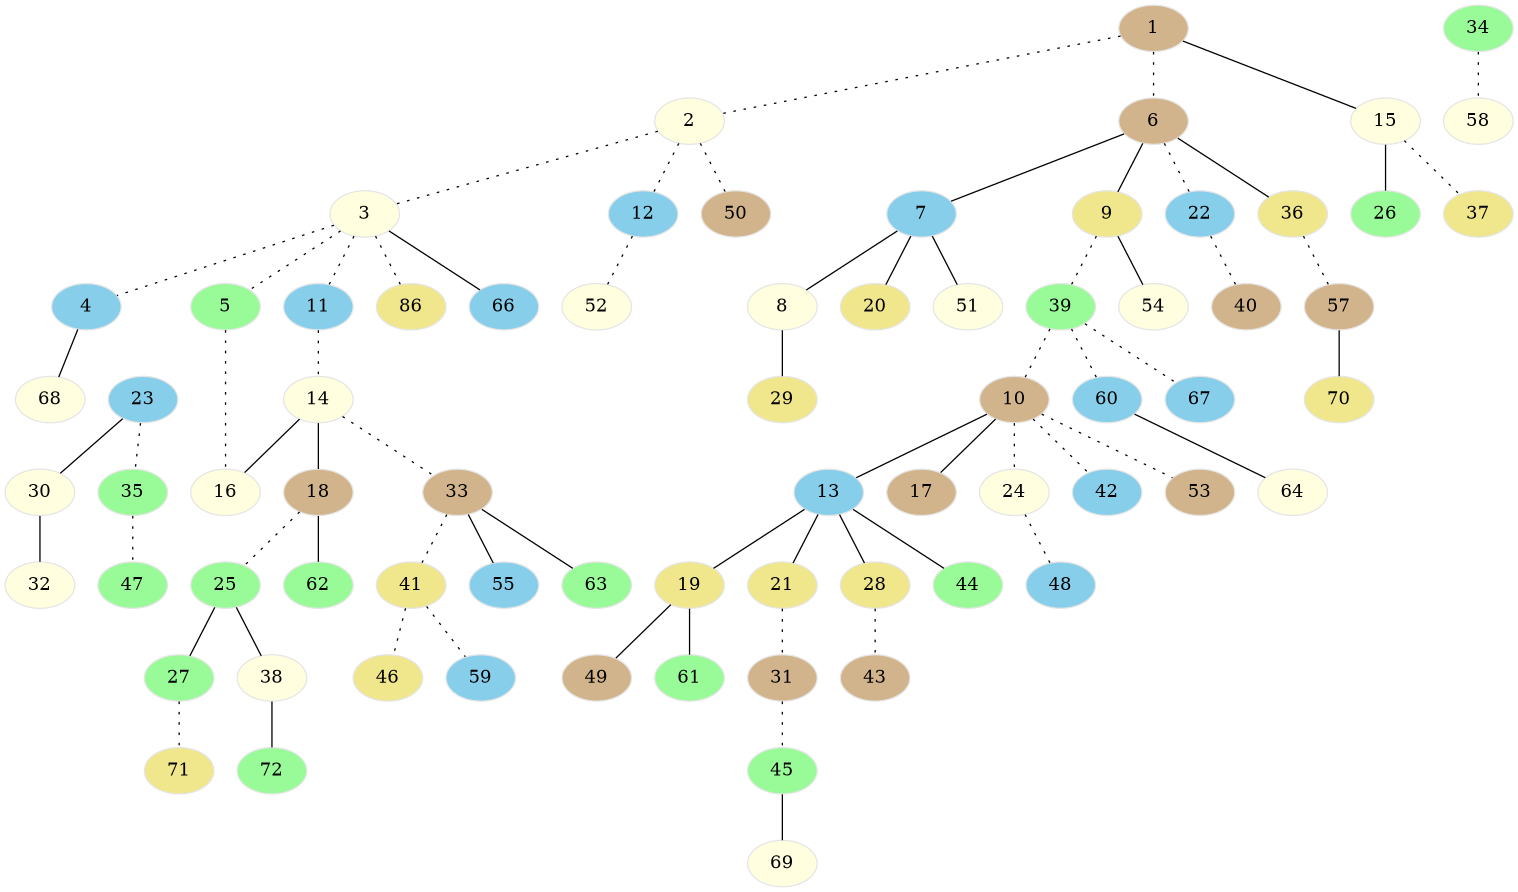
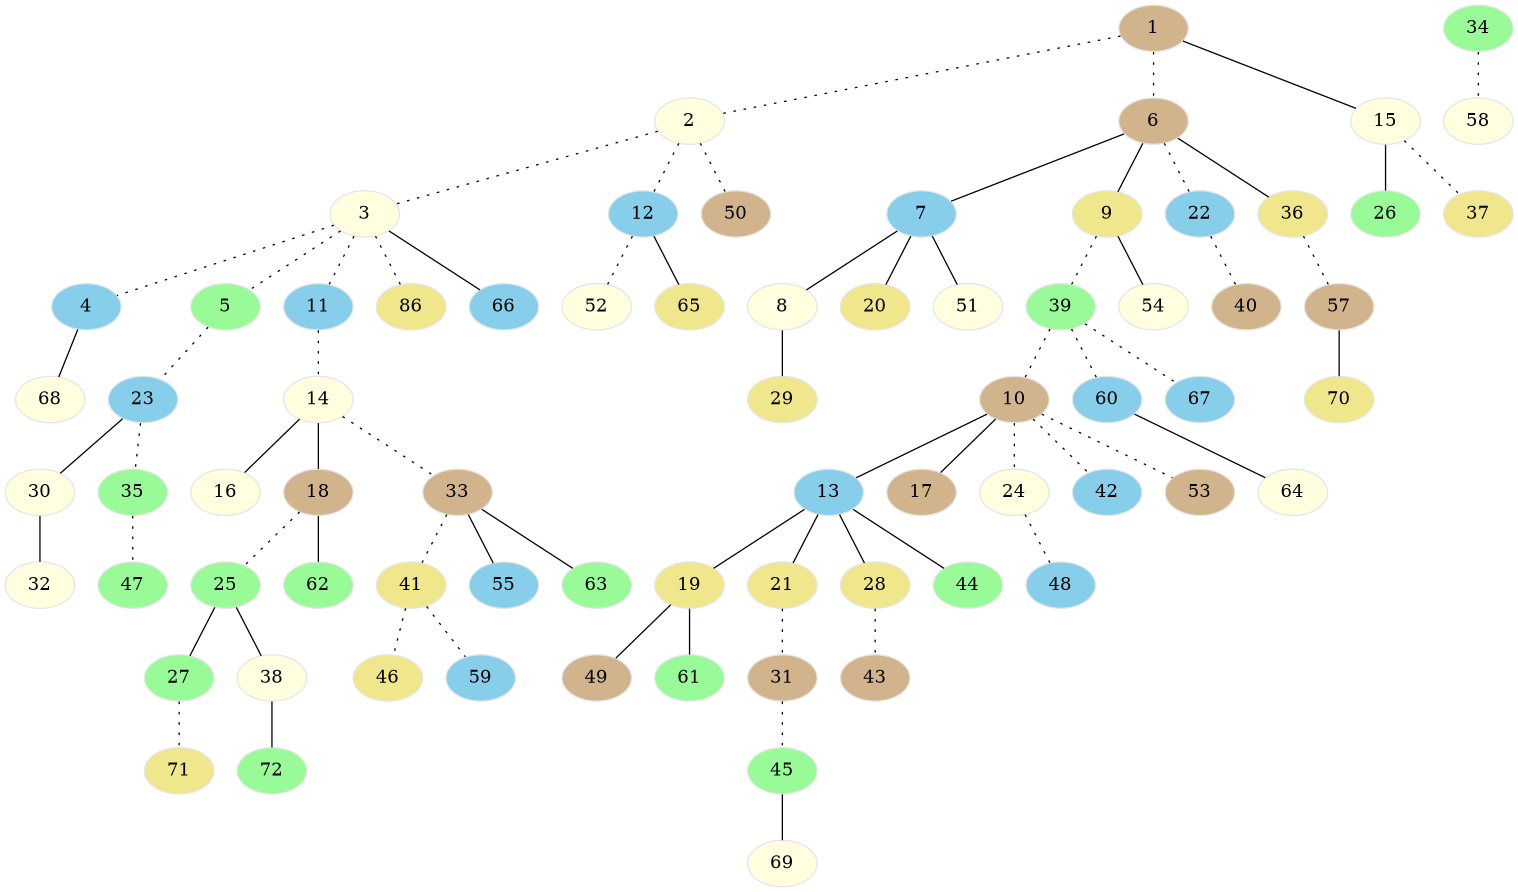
none -> (690, 307)
(226, 400) -> (184, 353)
